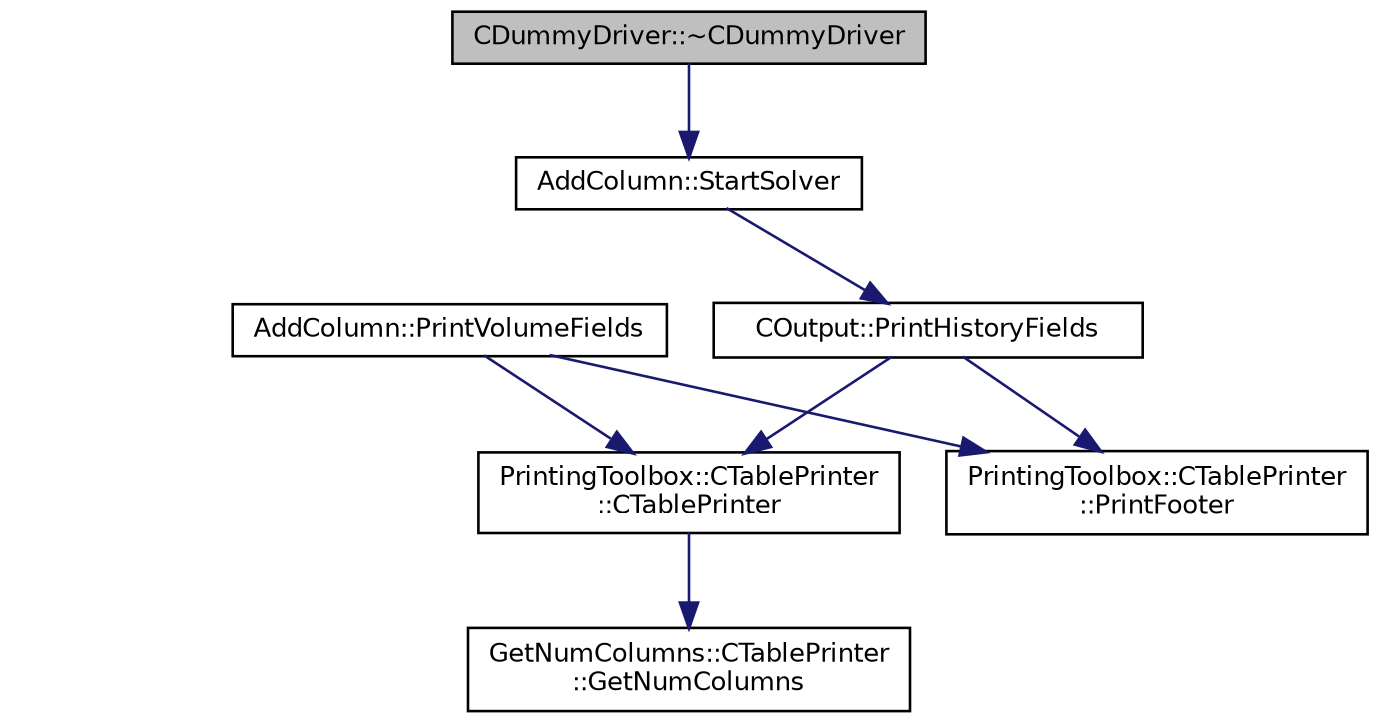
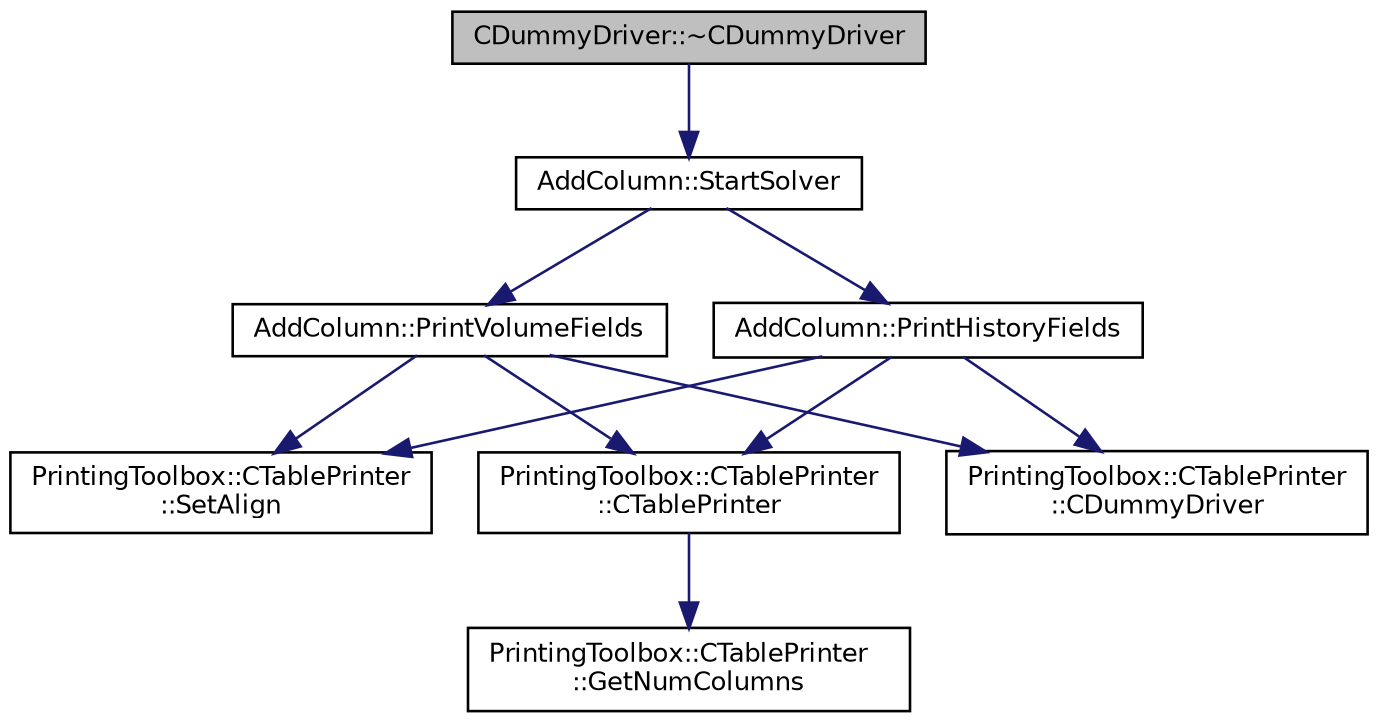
none -> (581, 250)
(928, 330) -> (928, 330)
none -> (221, 493)
(1157, 493) -> (1157, 493)
(689, 669) -> (689, 669)
